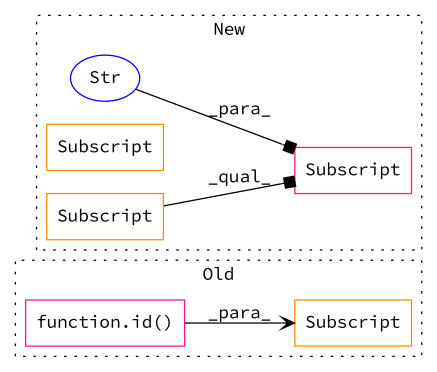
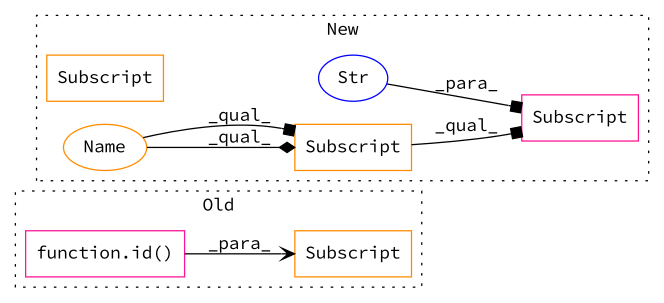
none -> (105, 147)
